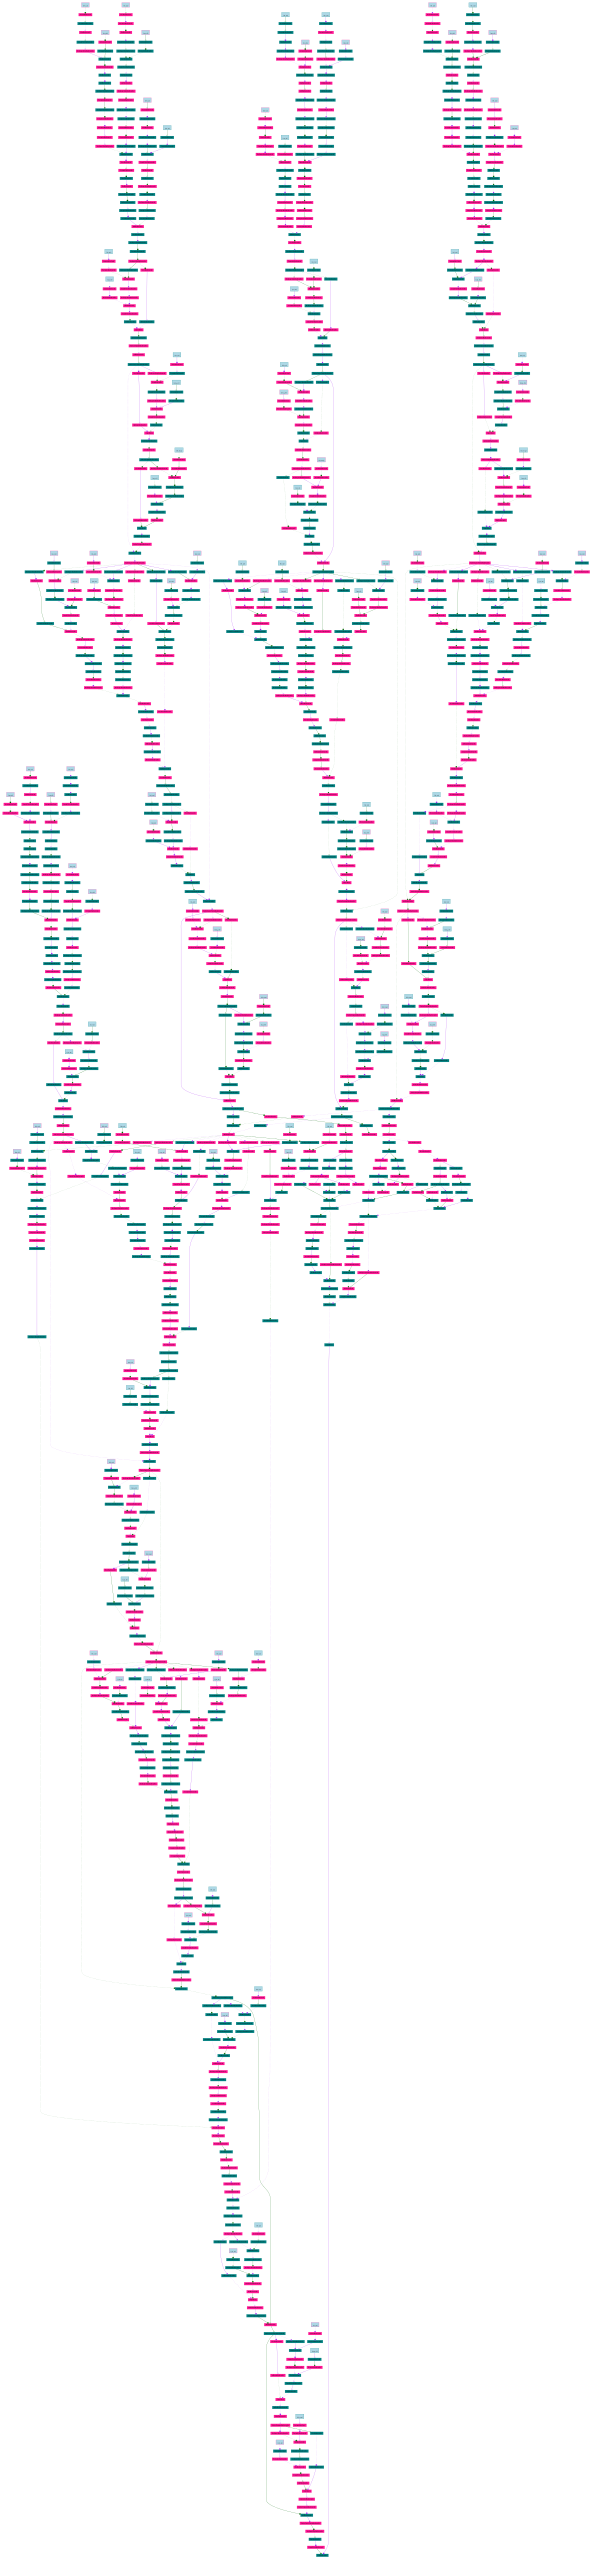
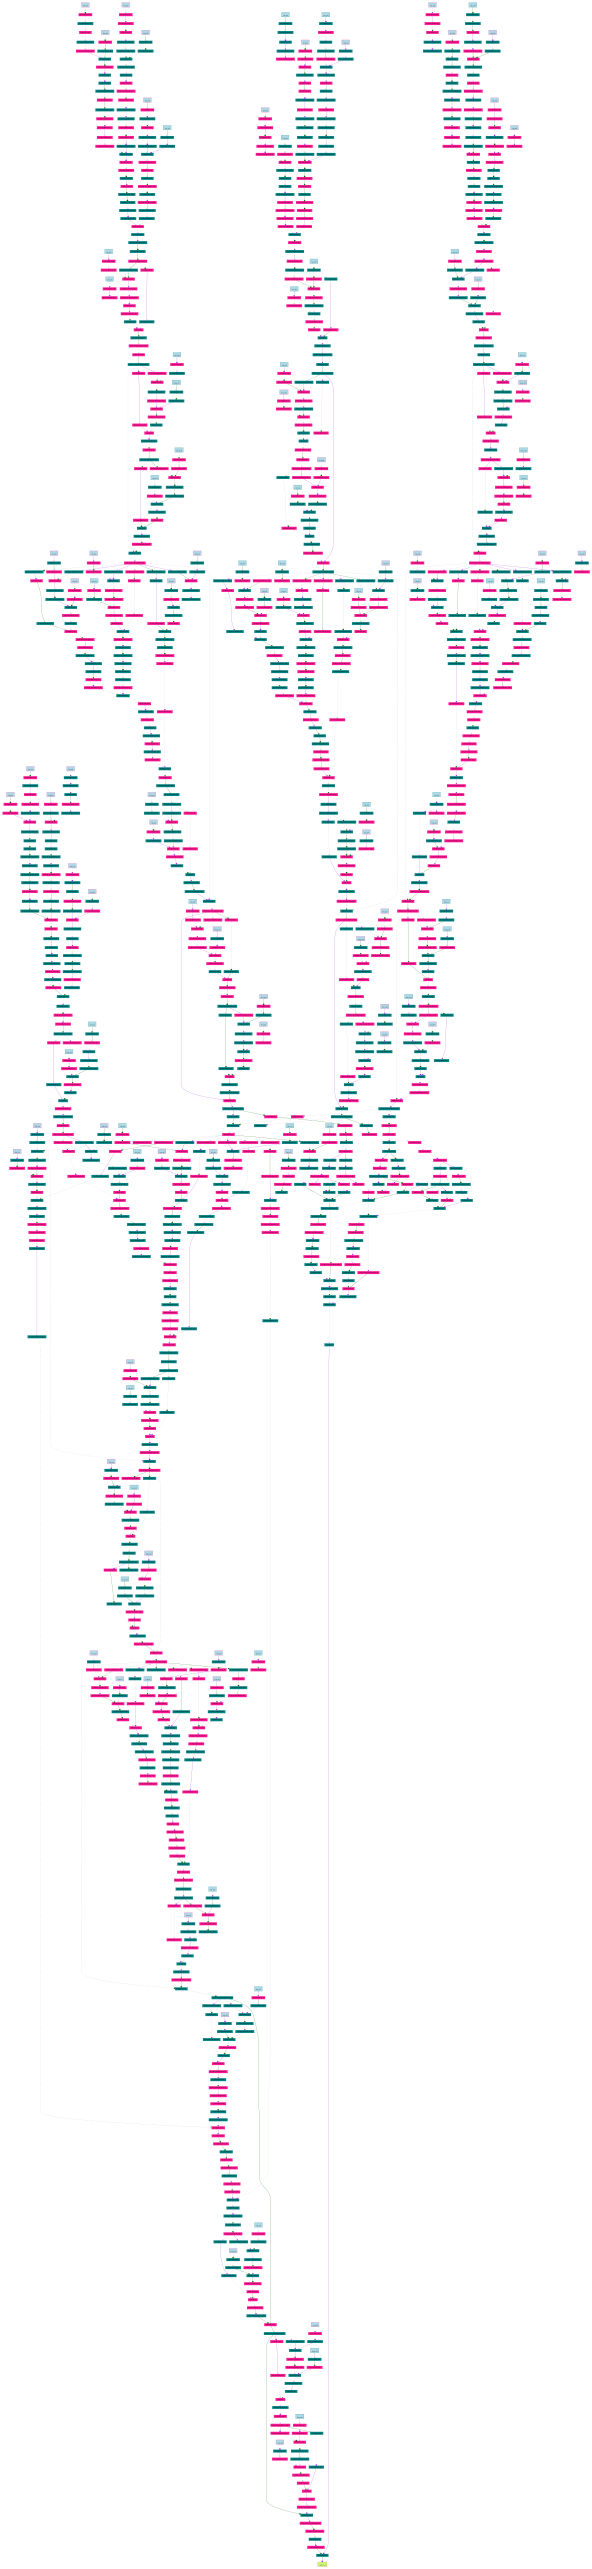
none -> (322, 2564)
